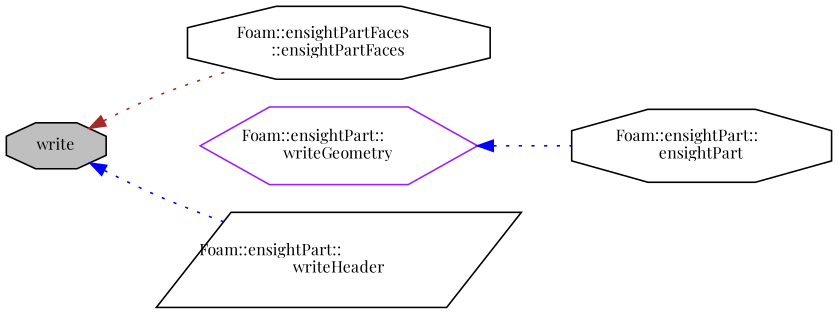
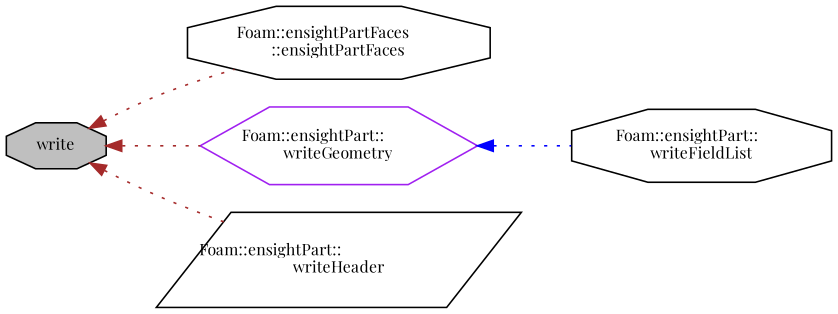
none -> (161, 146)
(702, 146) -> (702, 146)
(165, 199) -> (165, 199)
